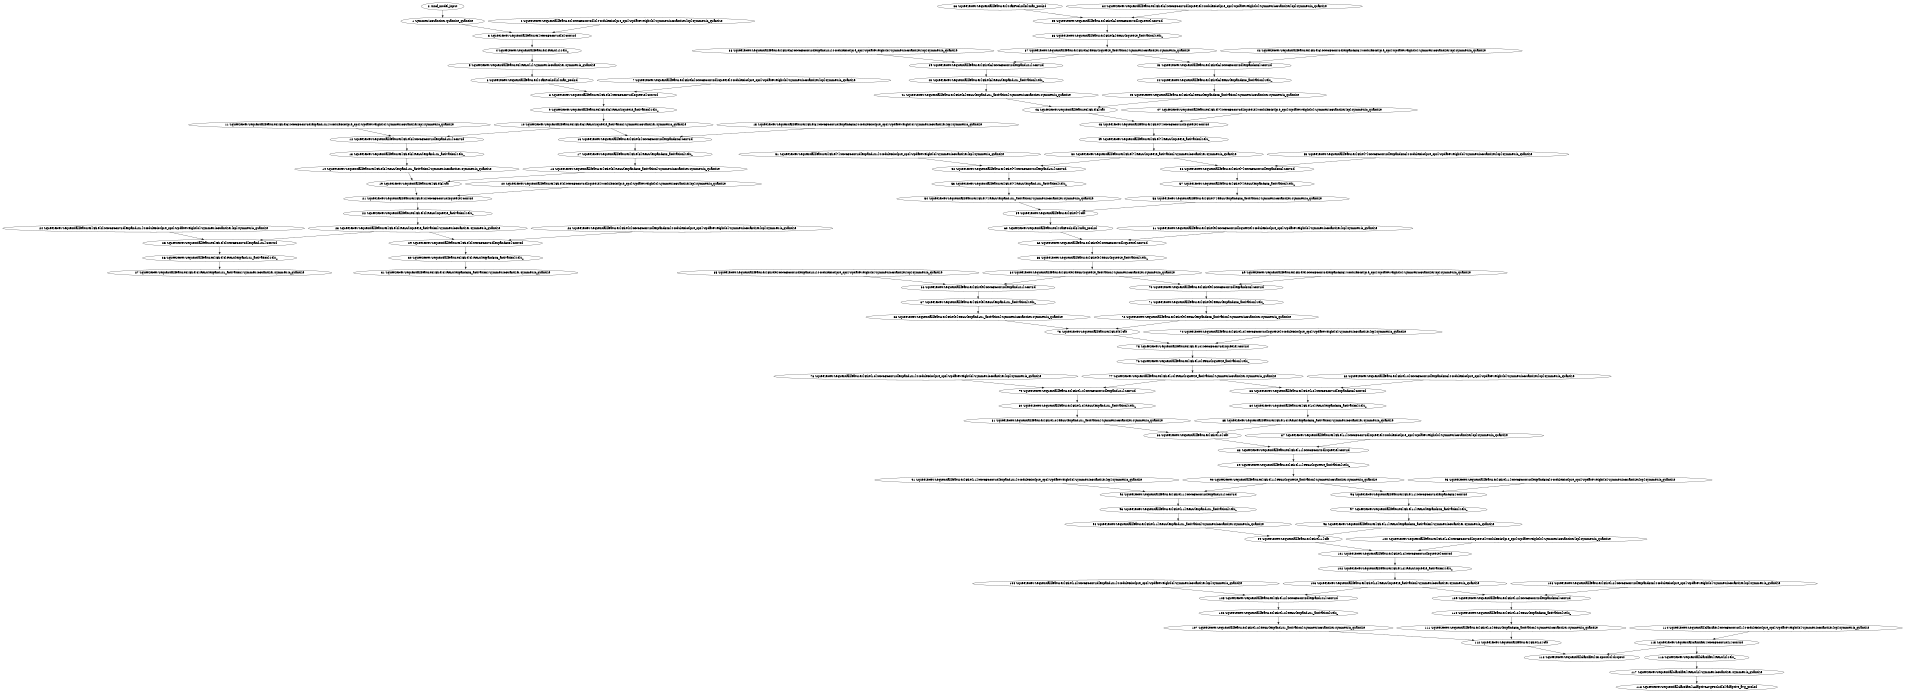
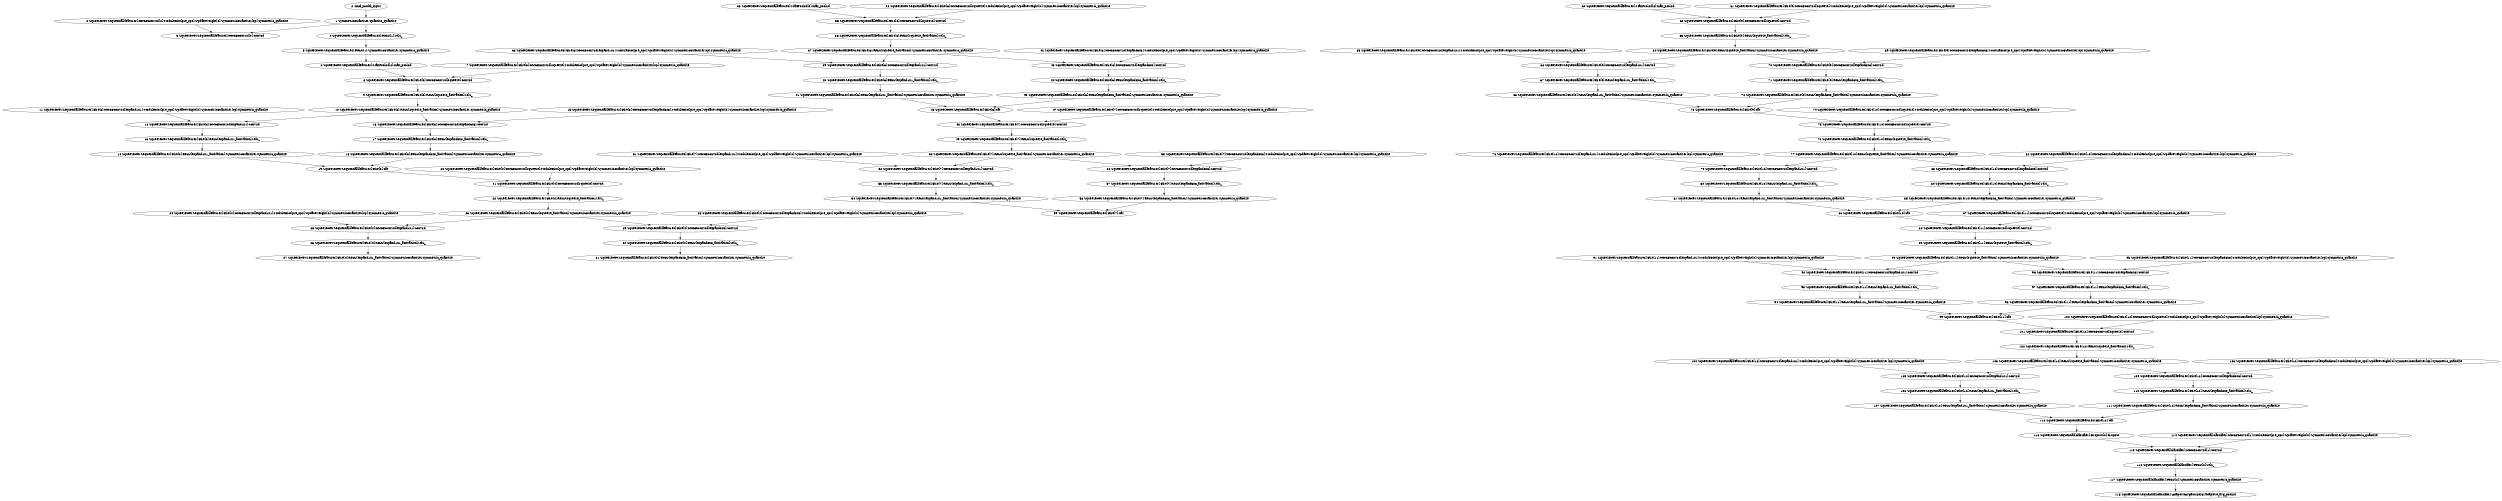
(532, 42) -> (366, 28)
(1050, 220) -> none
(1640, 650) -> (2125, 443)
